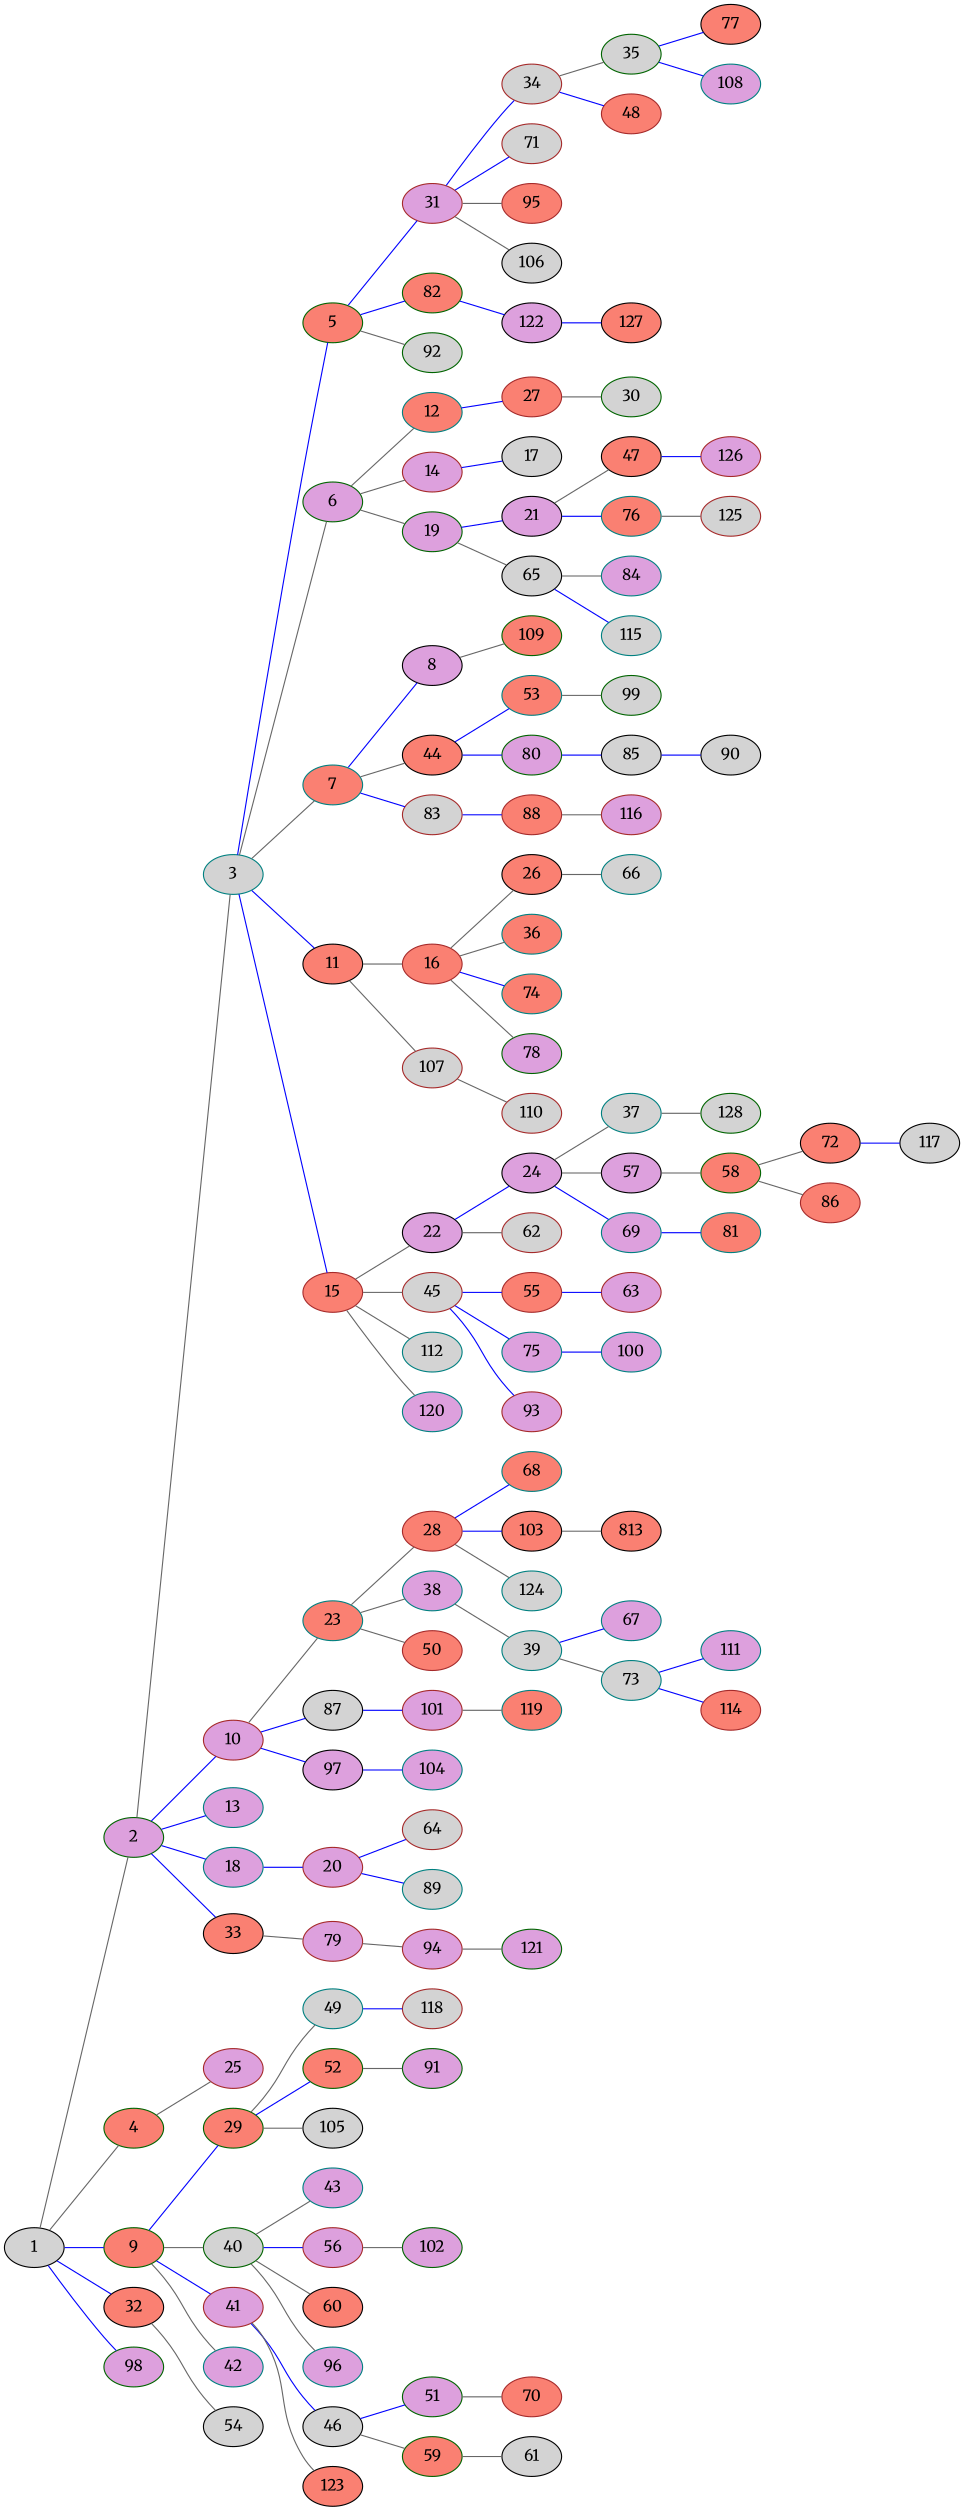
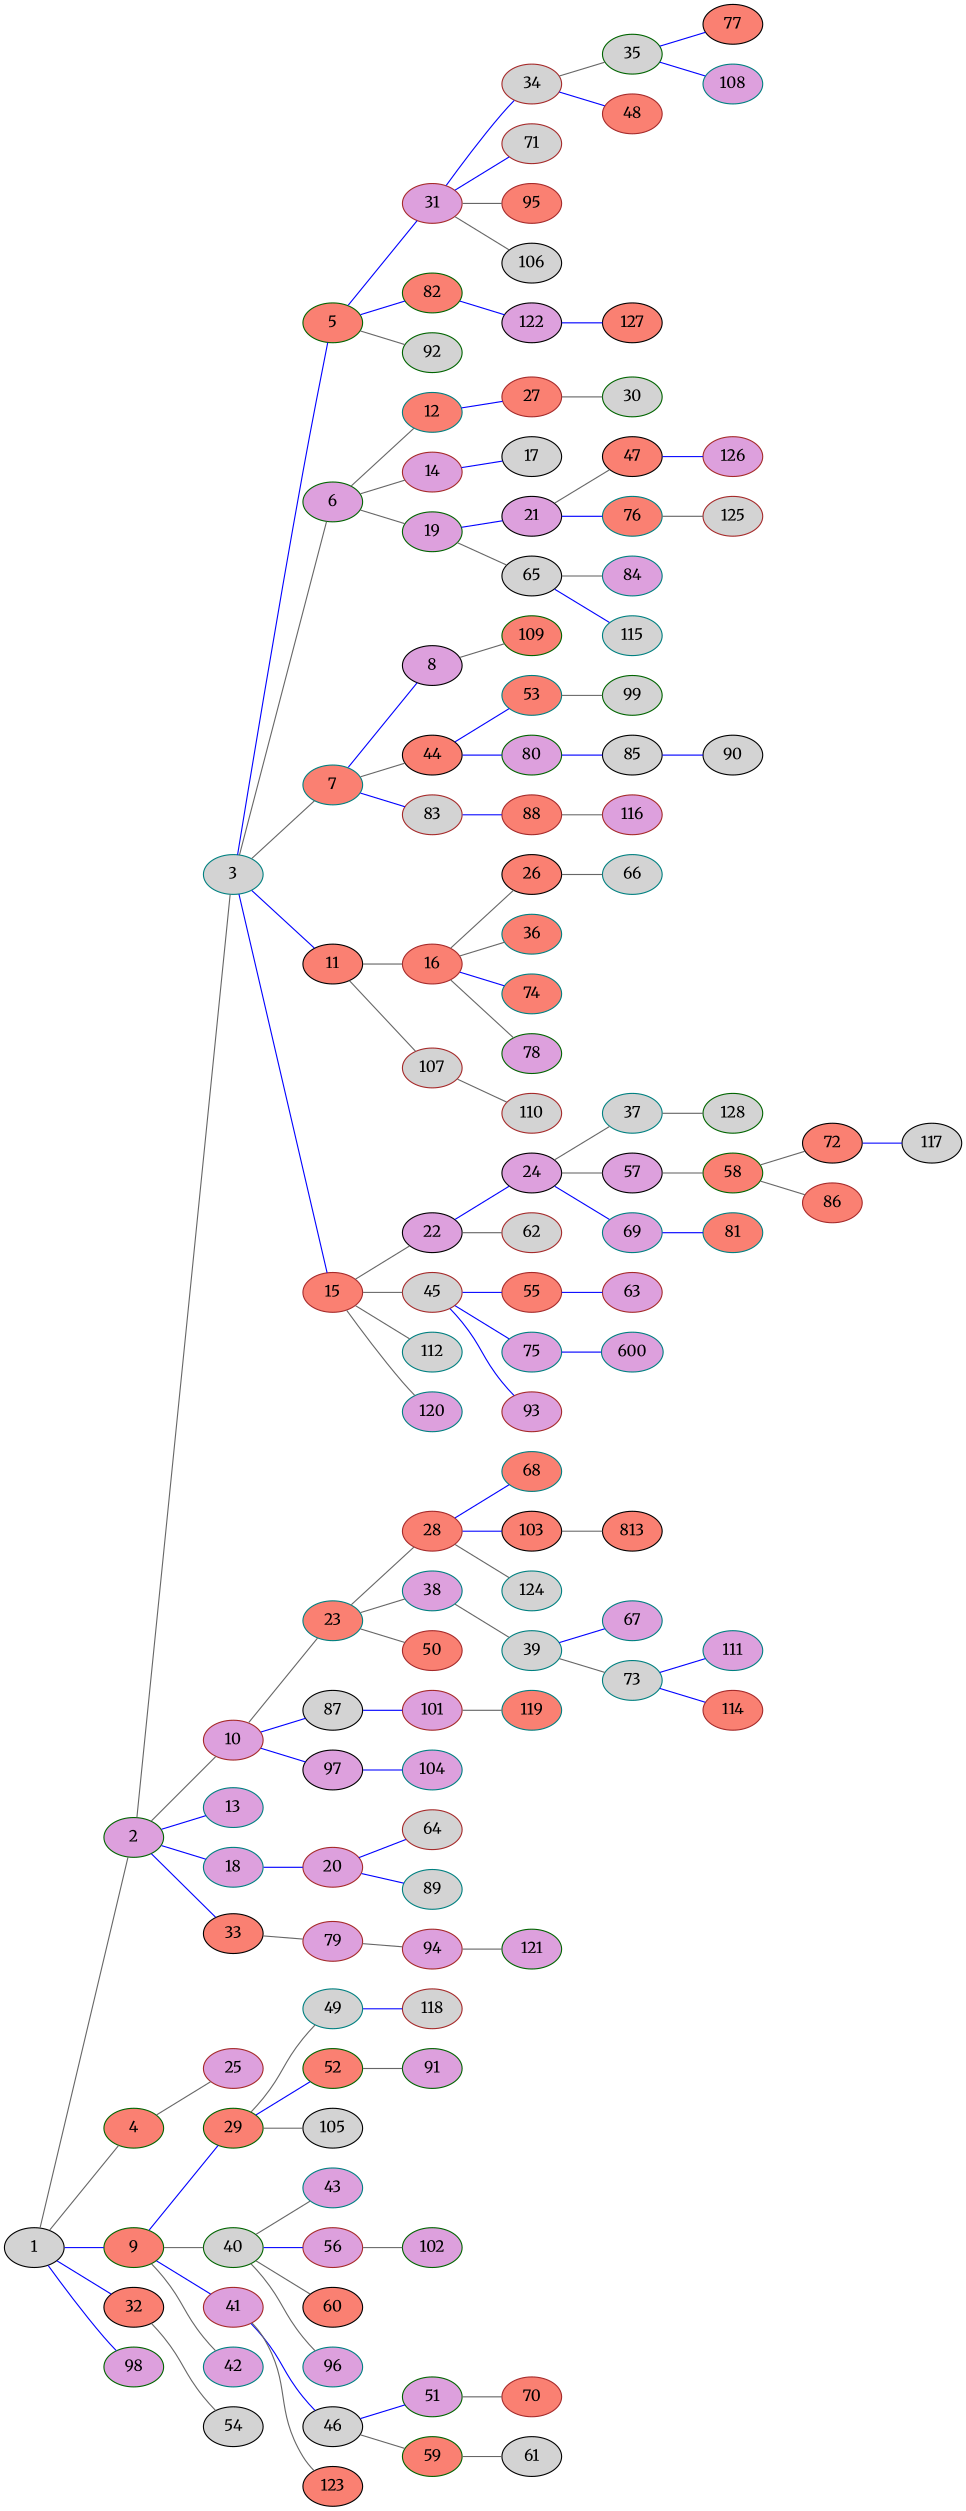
(631, 1352) -> (632, 1352)
(184, 1789) -> (184, 1789)
